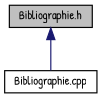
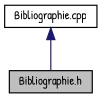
(51, 55) -> (51, 55)
